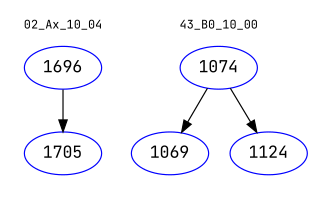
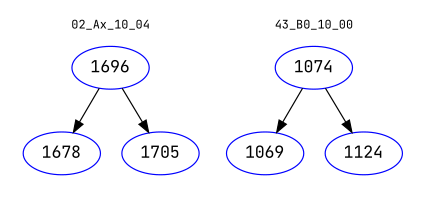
none -> (62, 153)
